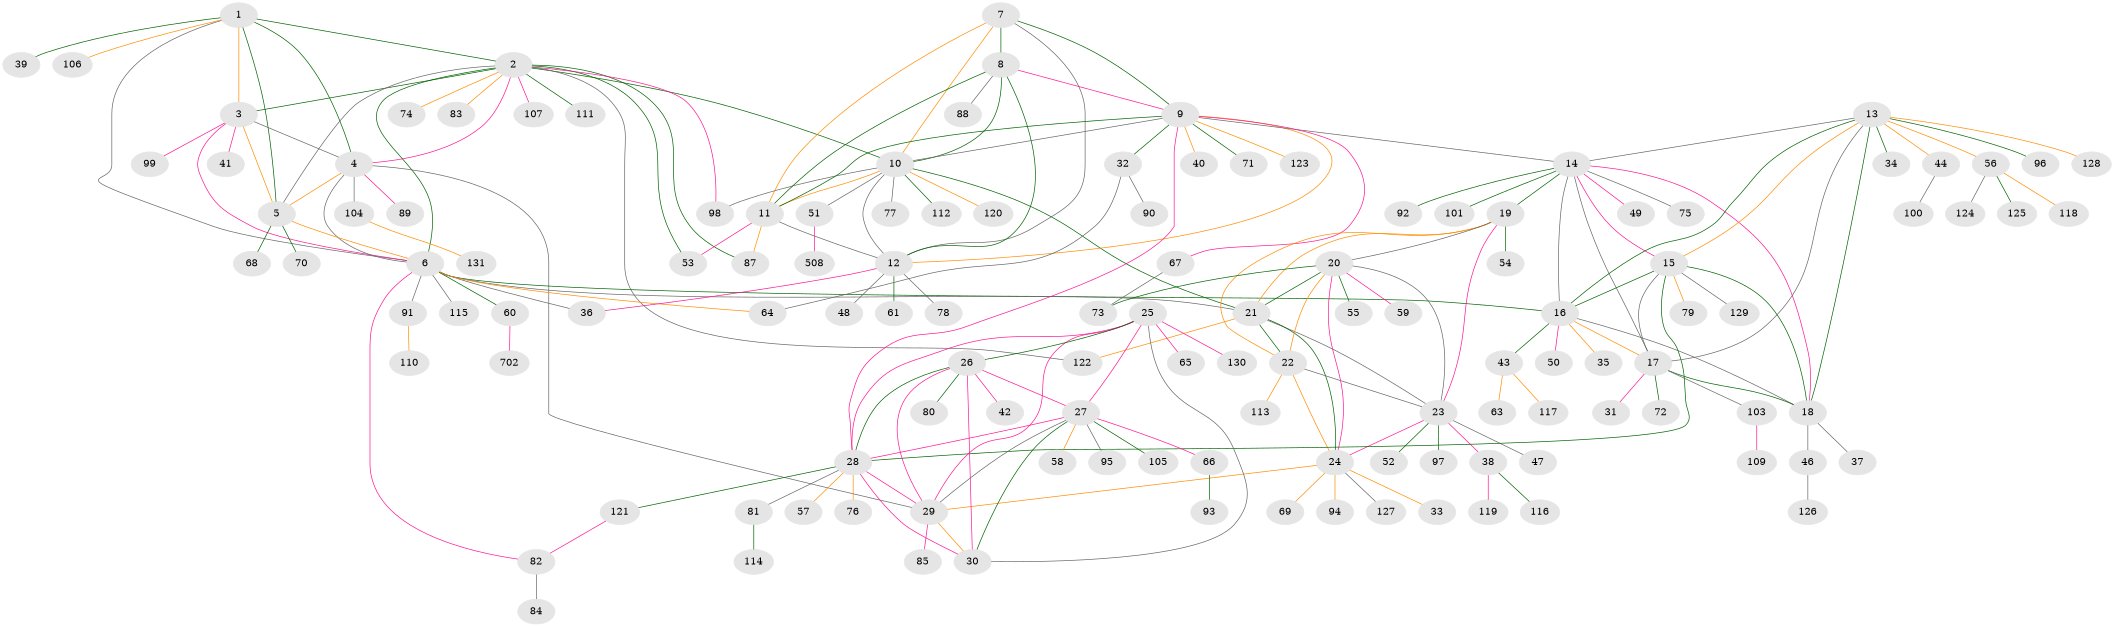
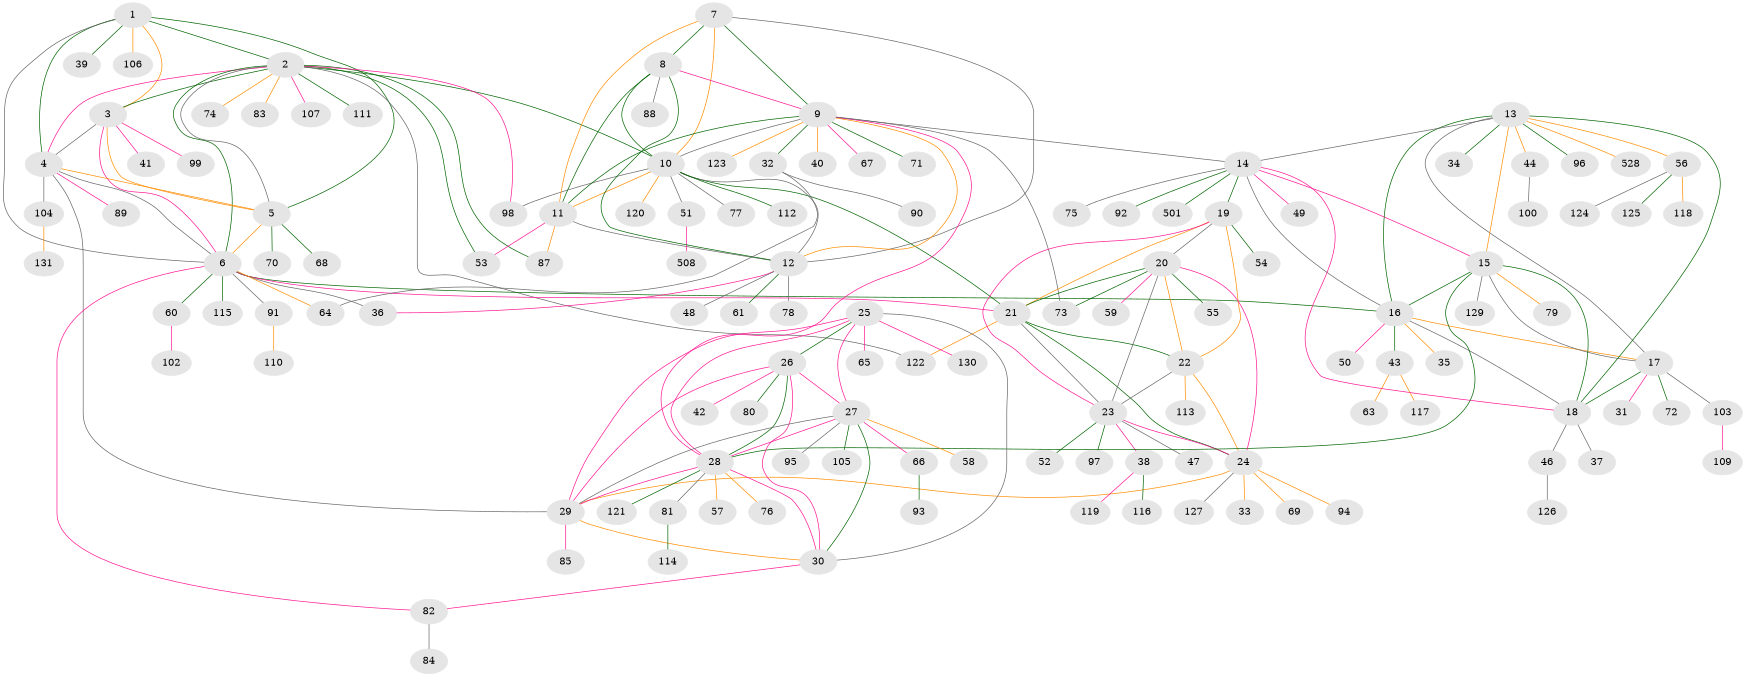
(2092, 164) -> (1631, 164)
(1454, 214) -> (1172, 214)
(1605, 266) -> none
(442, 288) -> (223, 289)
(1137, 289) -> (994, 155)
(756, 297) -> (557, 298)
(509, 363) -> (172, 363)
(578, 537) -> (624, 587)
